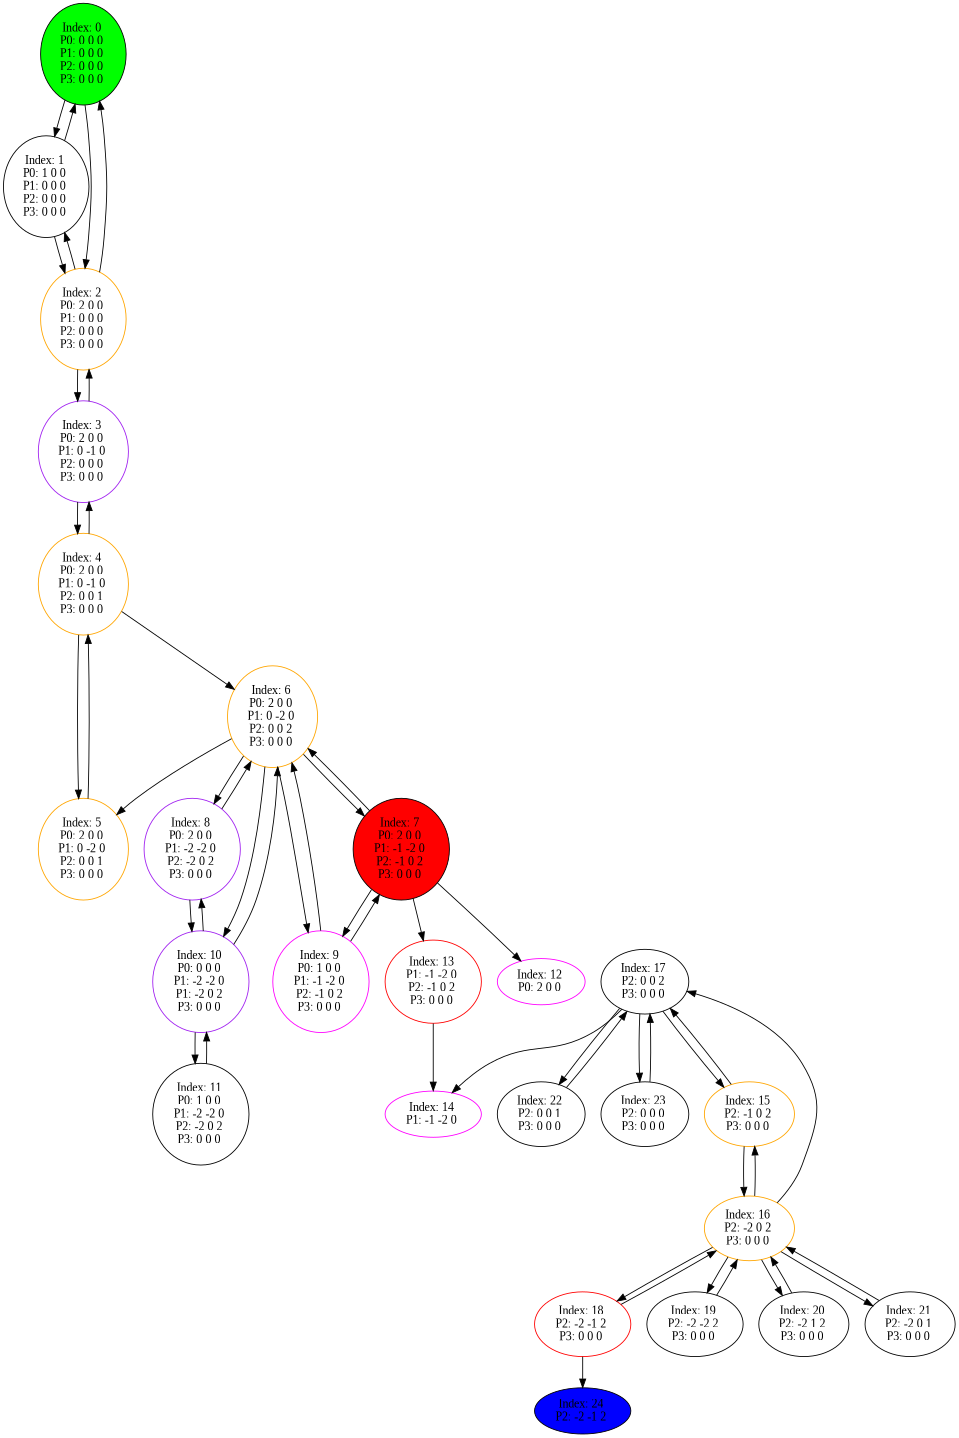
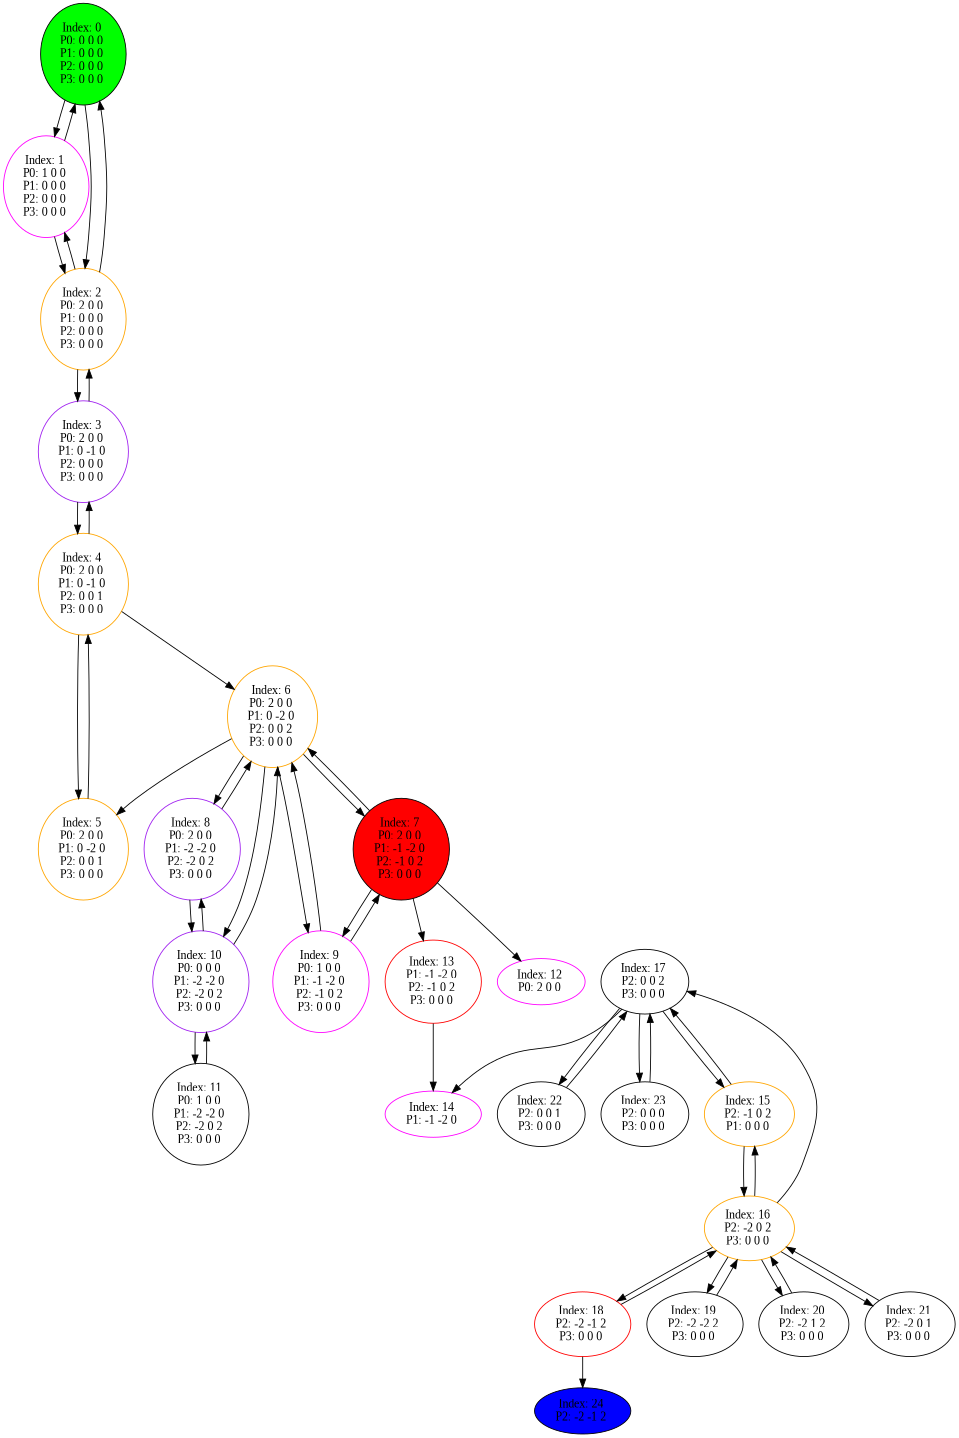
(46, 187) -> (46, 187)
(201, 982) -> (201, 982)
(749, 1114) -> (749, 1114)
